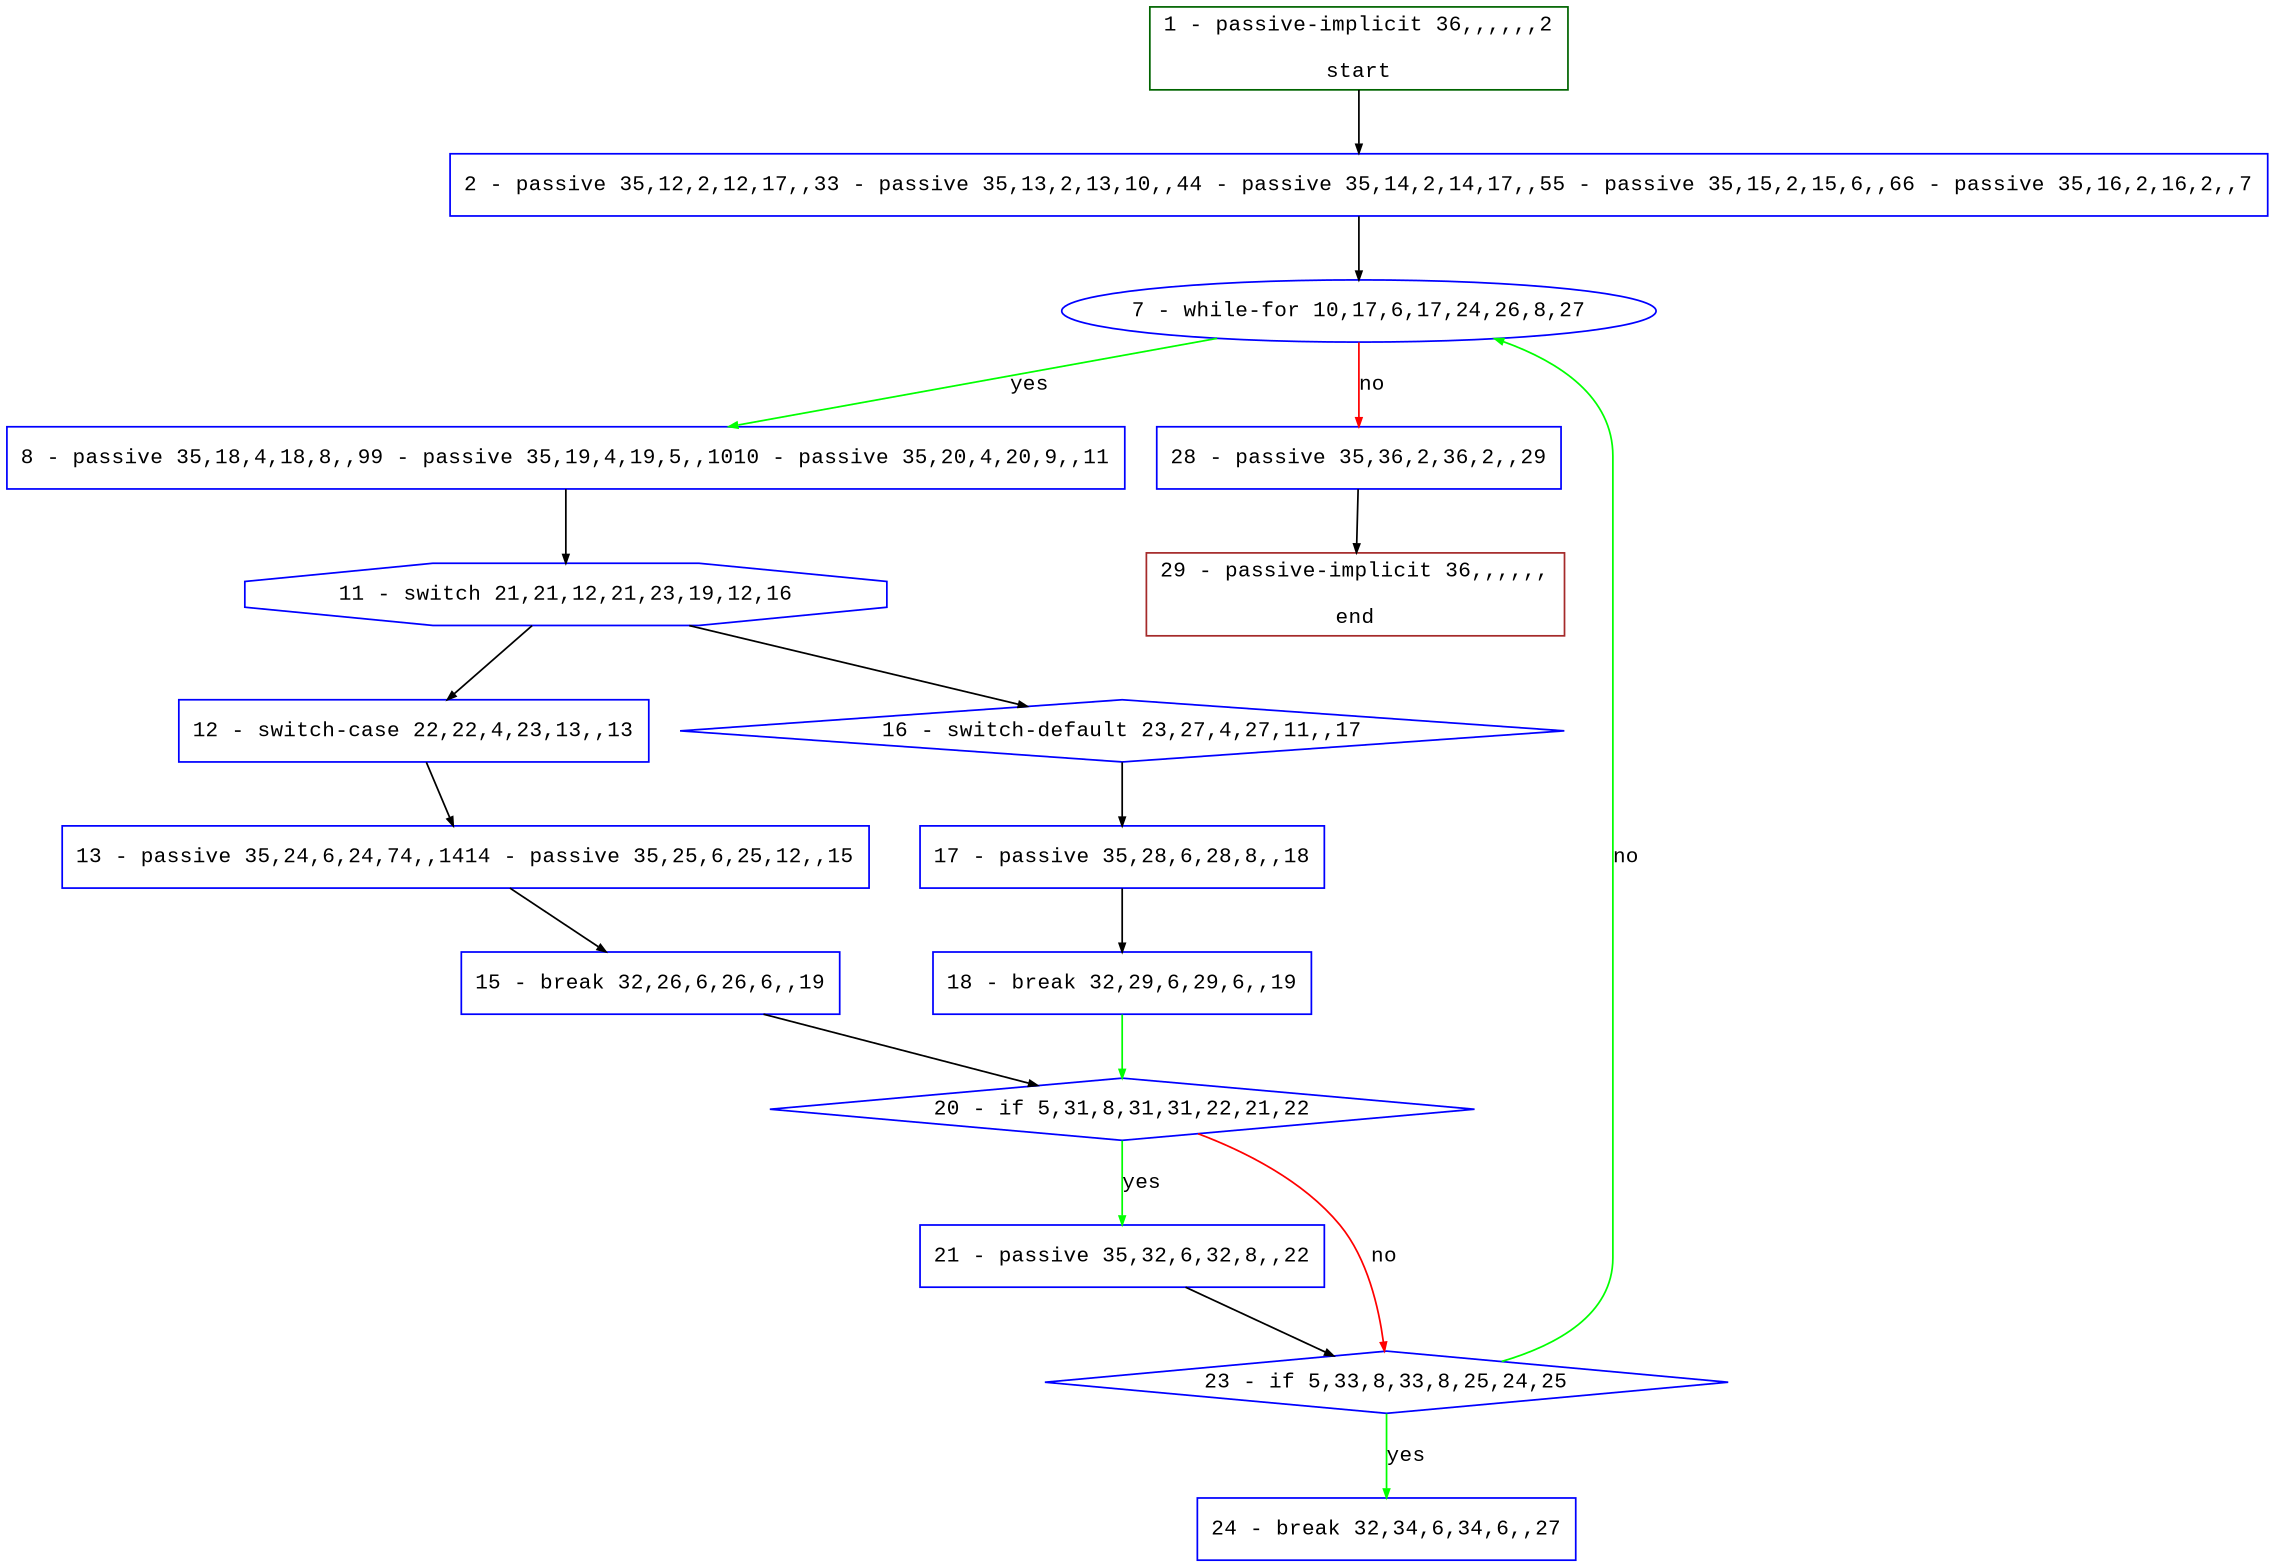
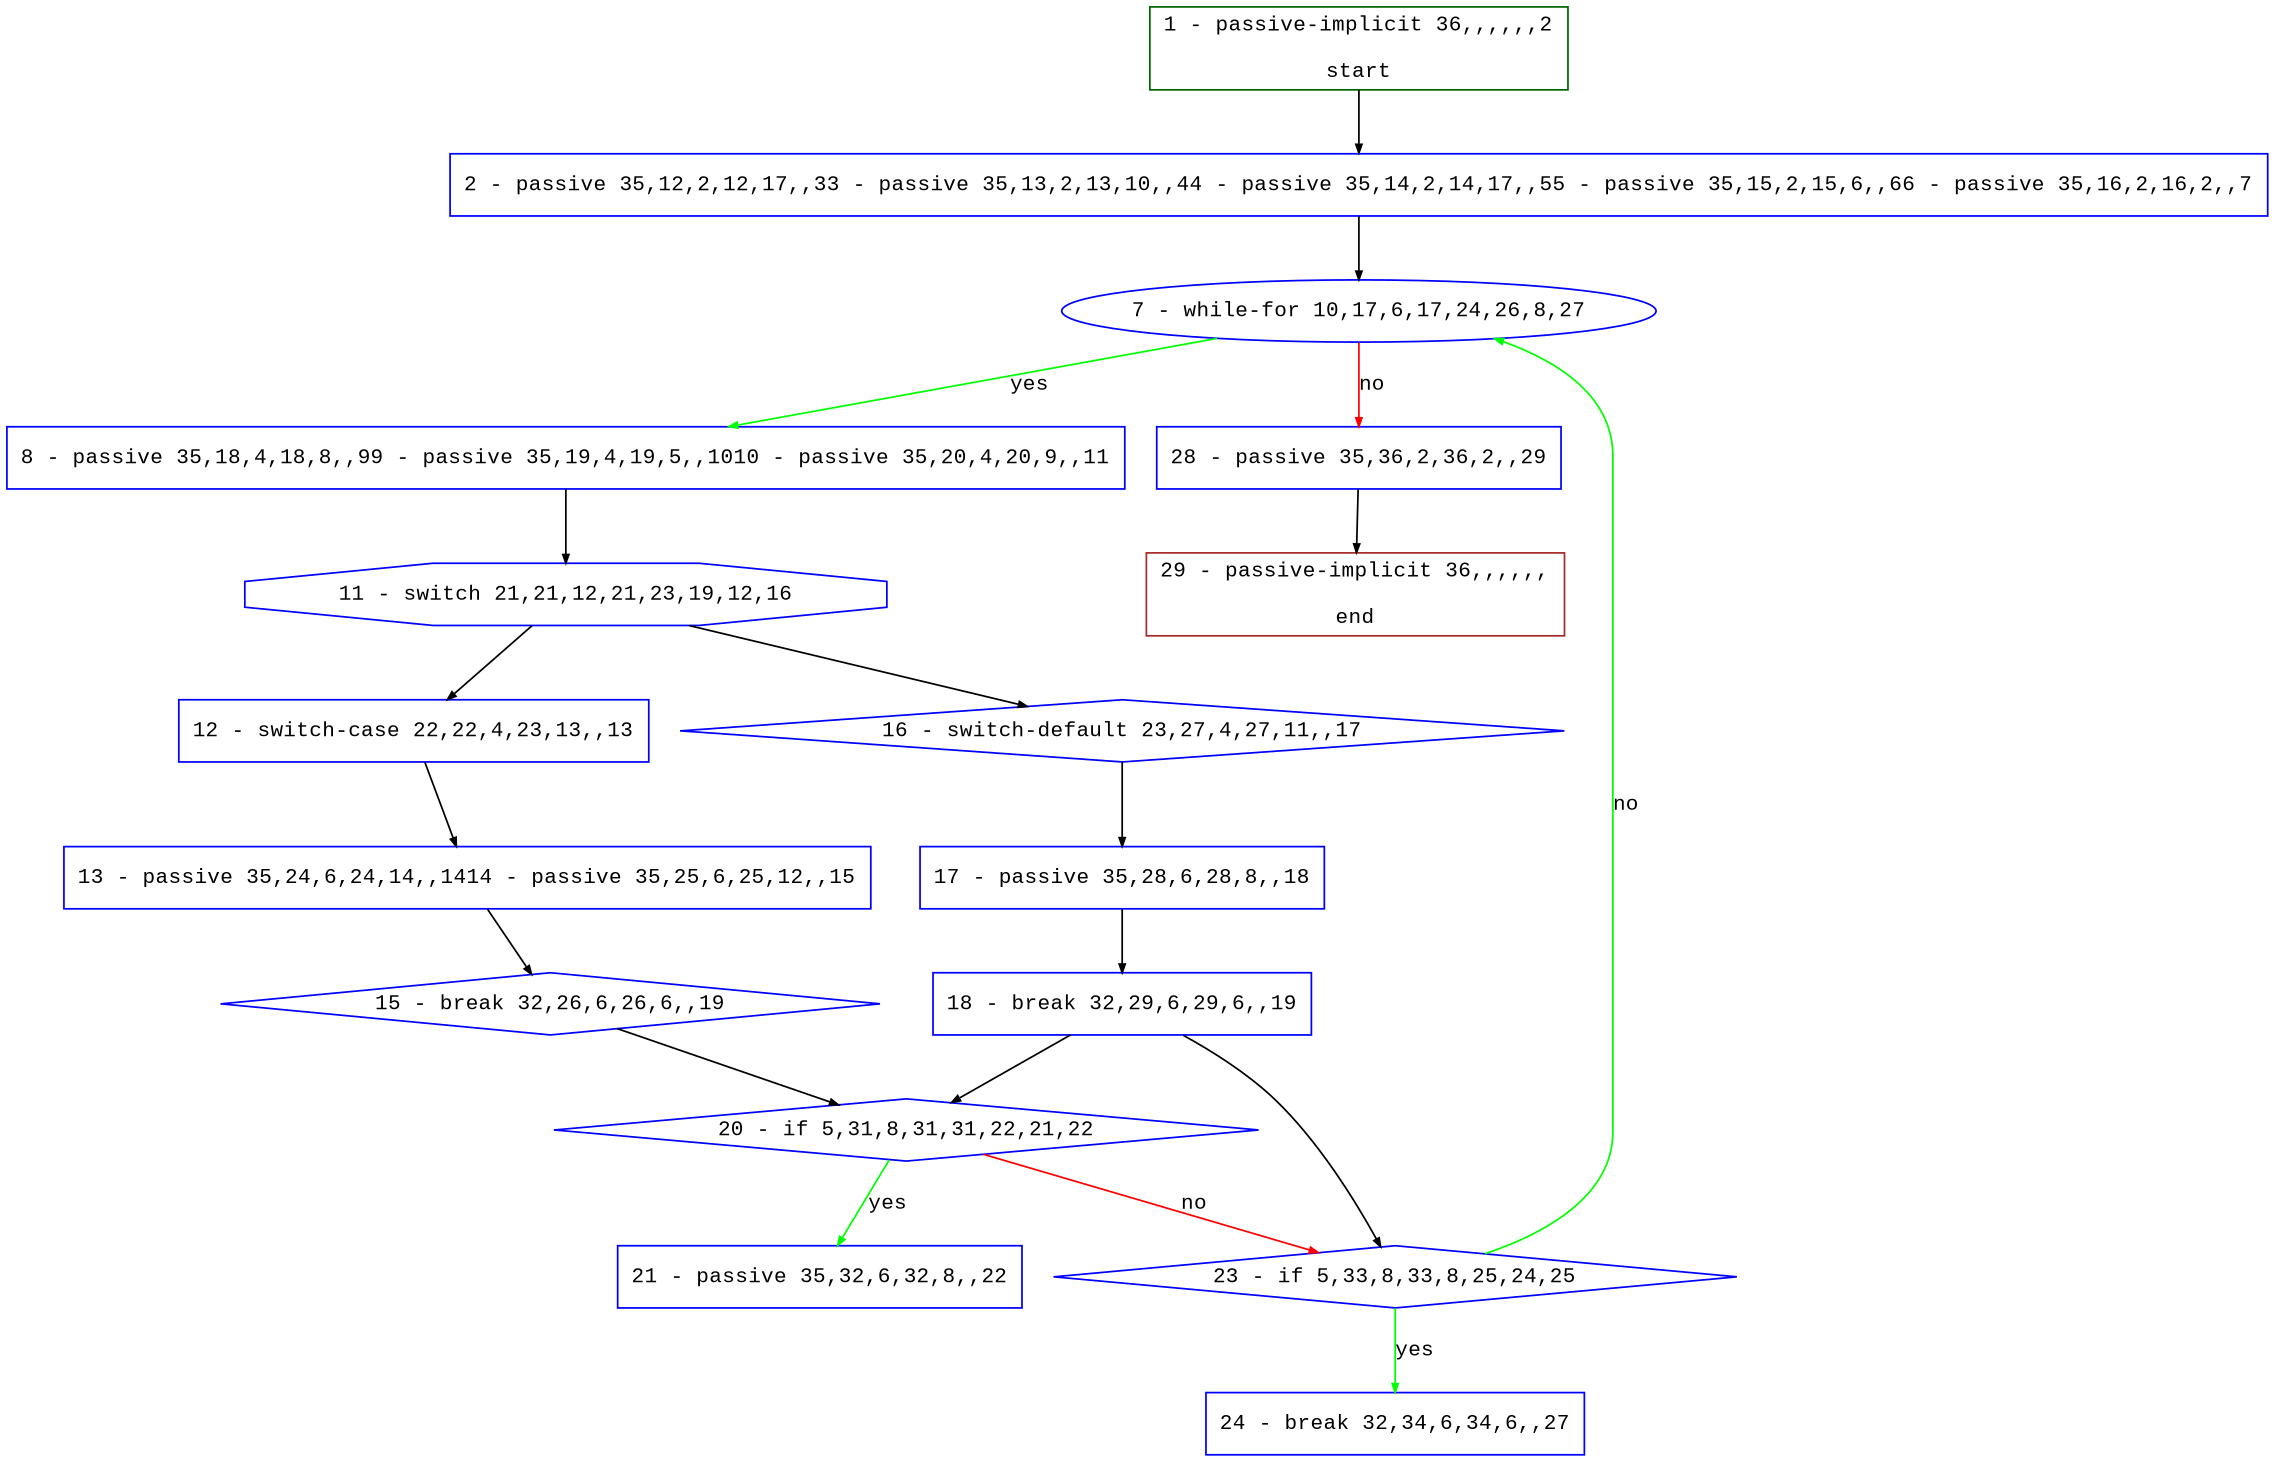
(466, 857) -> (467, 878)
(651, 983) -> (550, 1004)
(1122, 1042) -> (1015, 1066)
(1255, 1320) -> (1296, 1122)
